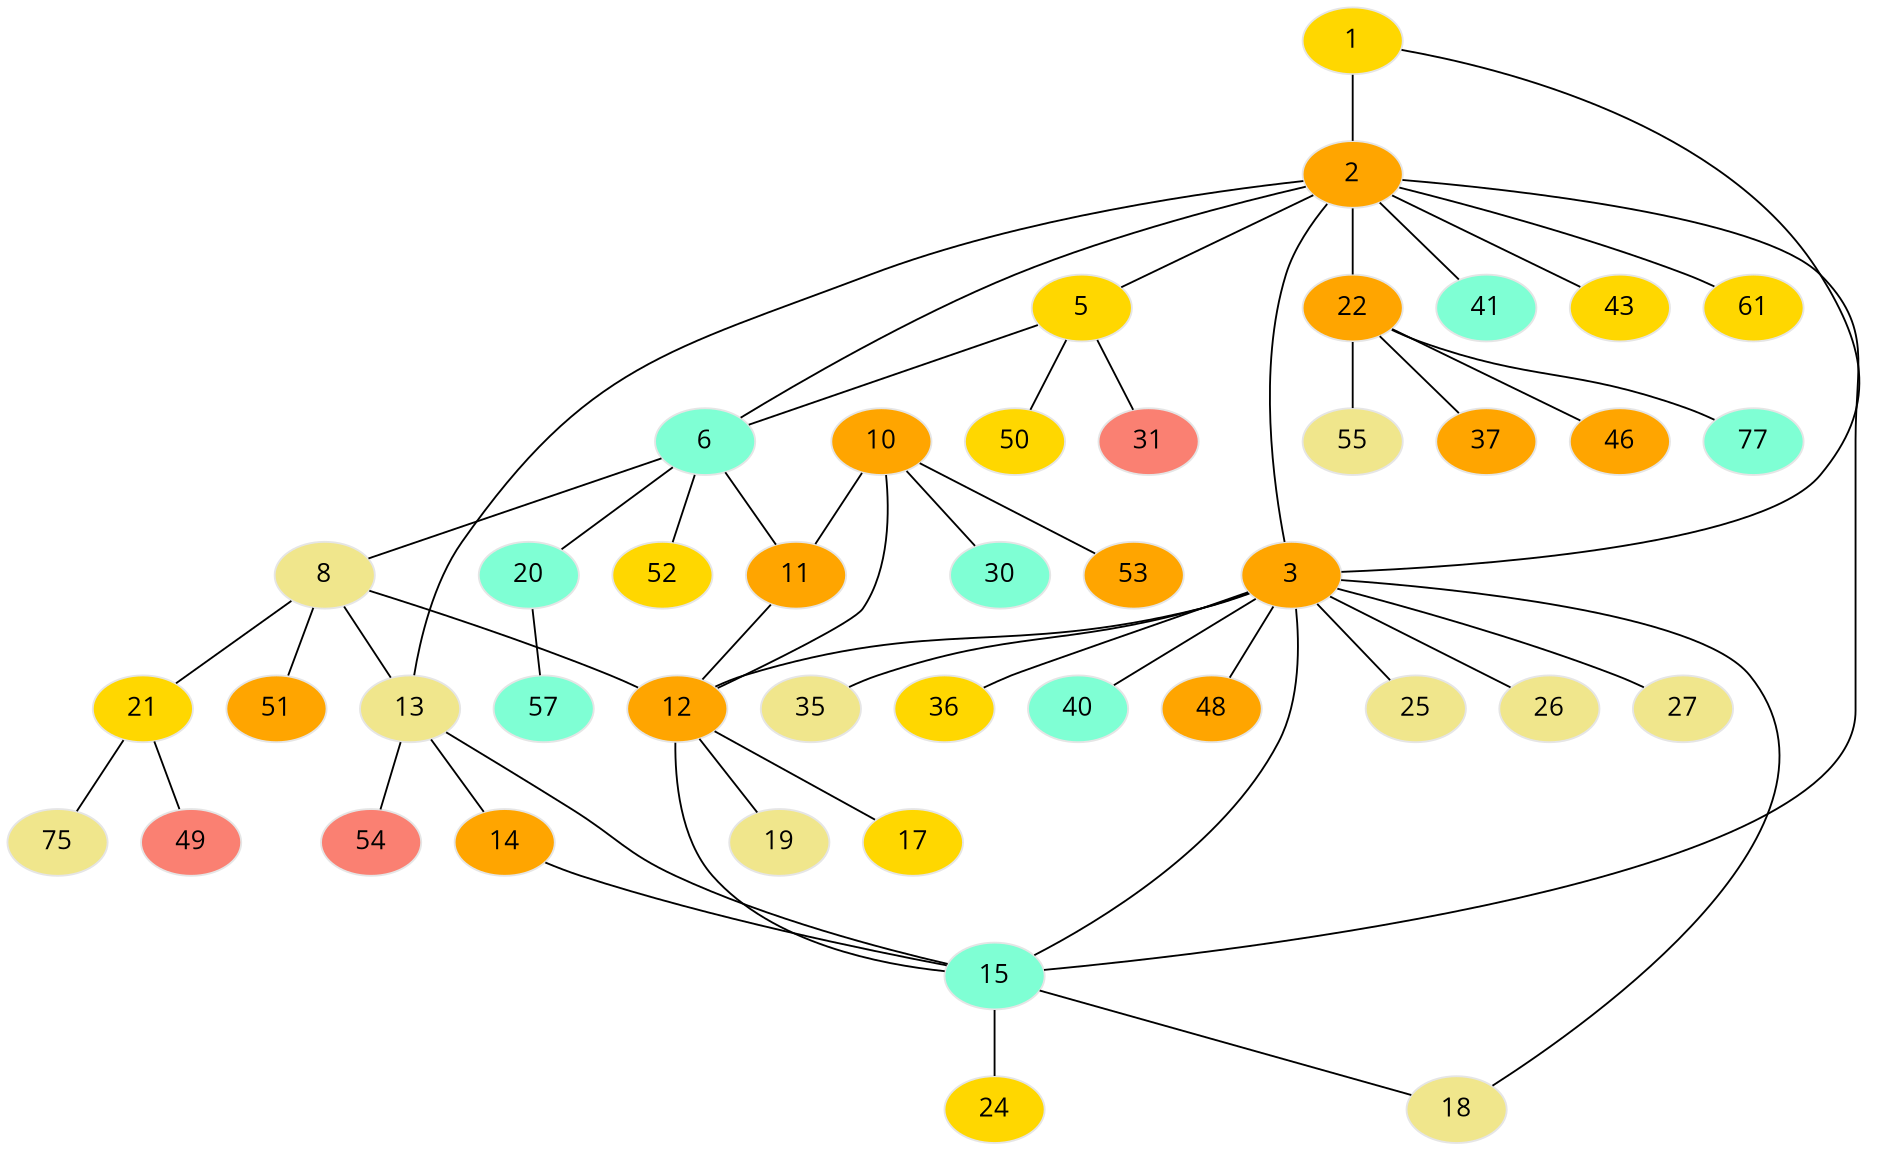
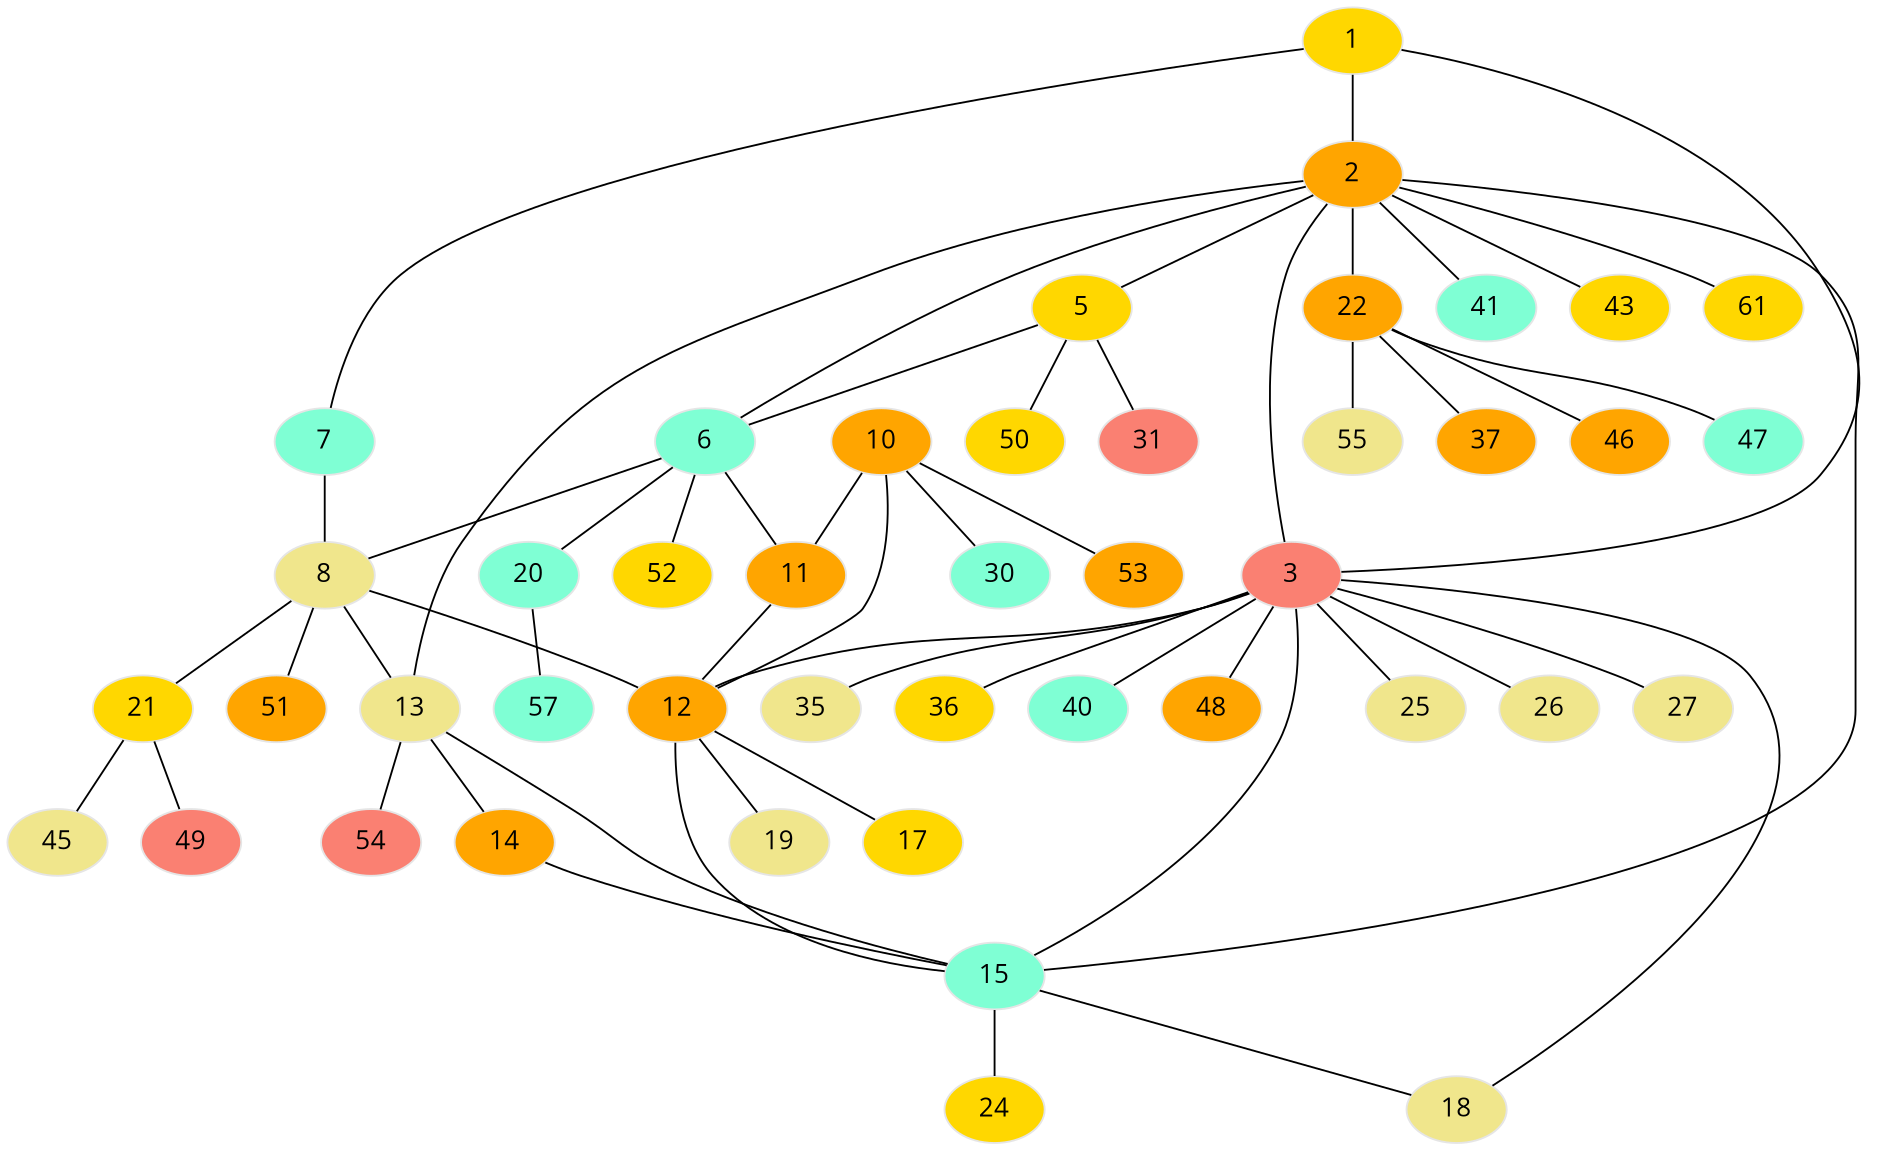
none -> (325, 442)
(1753, 442) -> (1753, 442)
(1291, 575) -> (1291, 575)
(58, 842) -> (58, 842)
